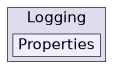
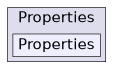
(57, 18) -> (57, 18)
